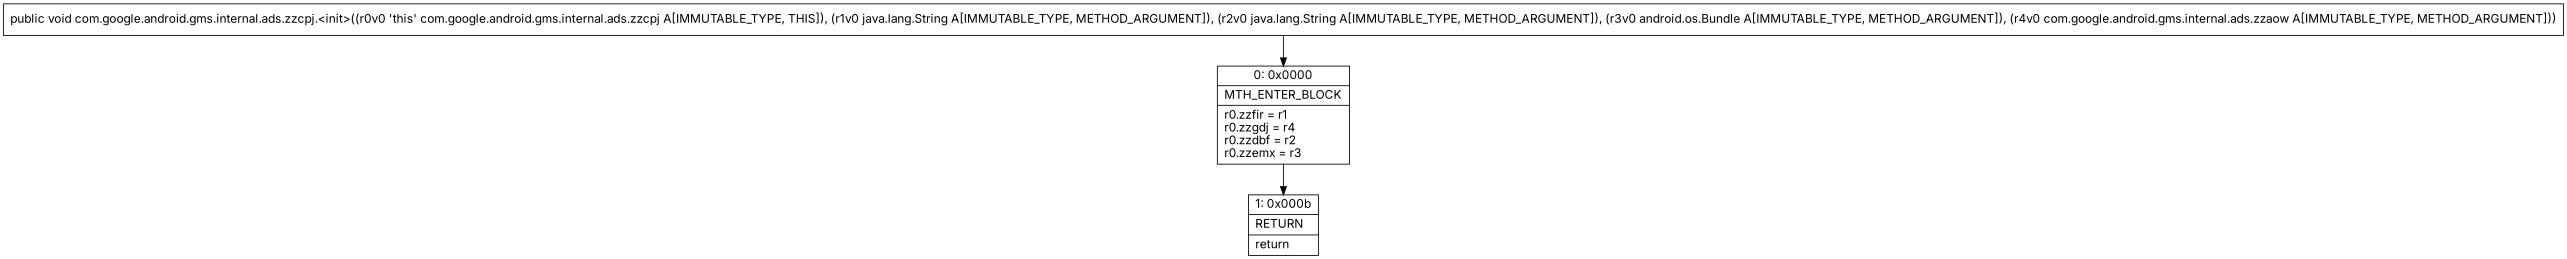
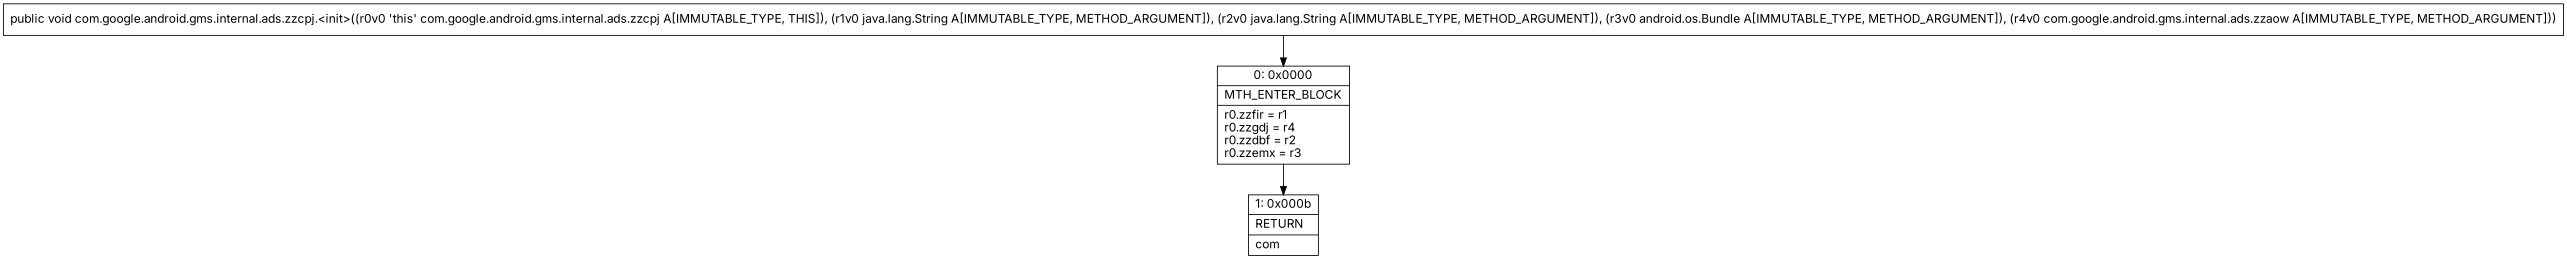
(1272, 245) -> (1268, 245)
